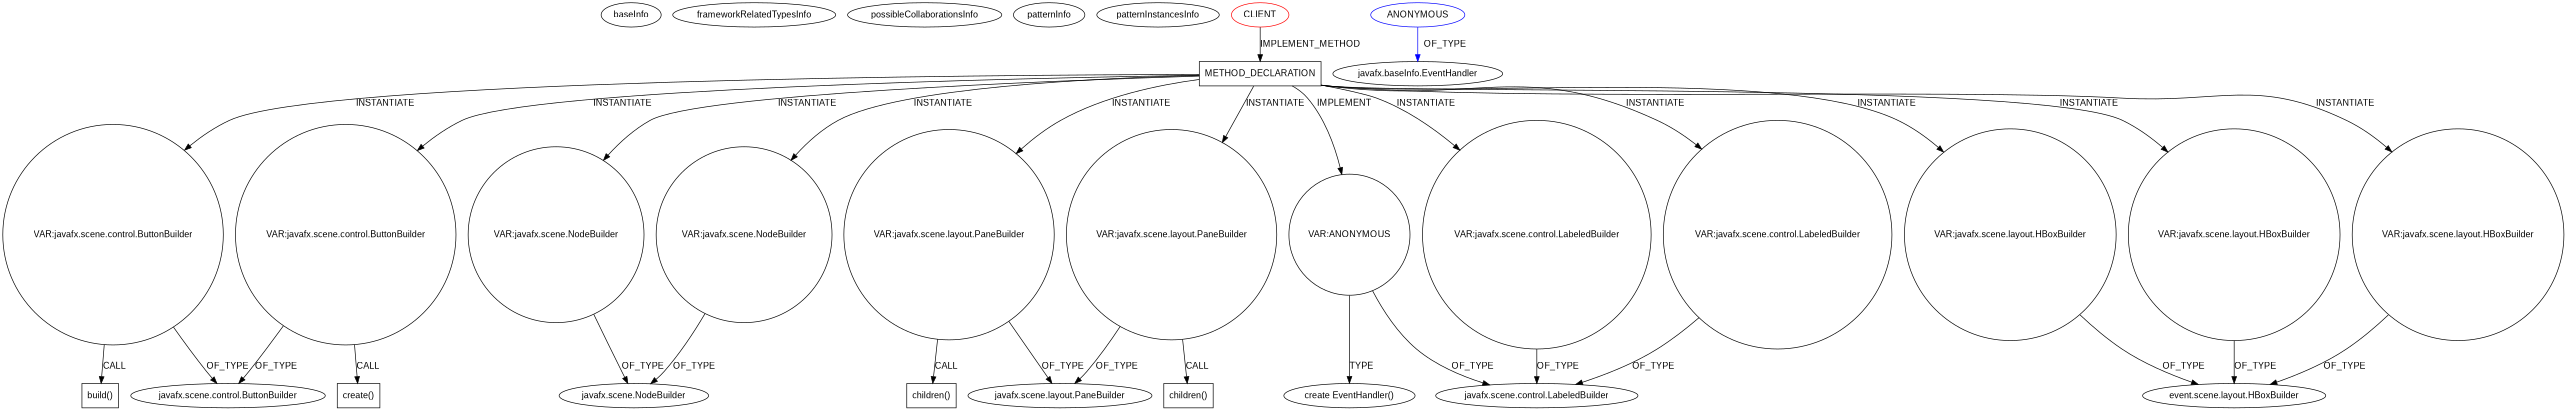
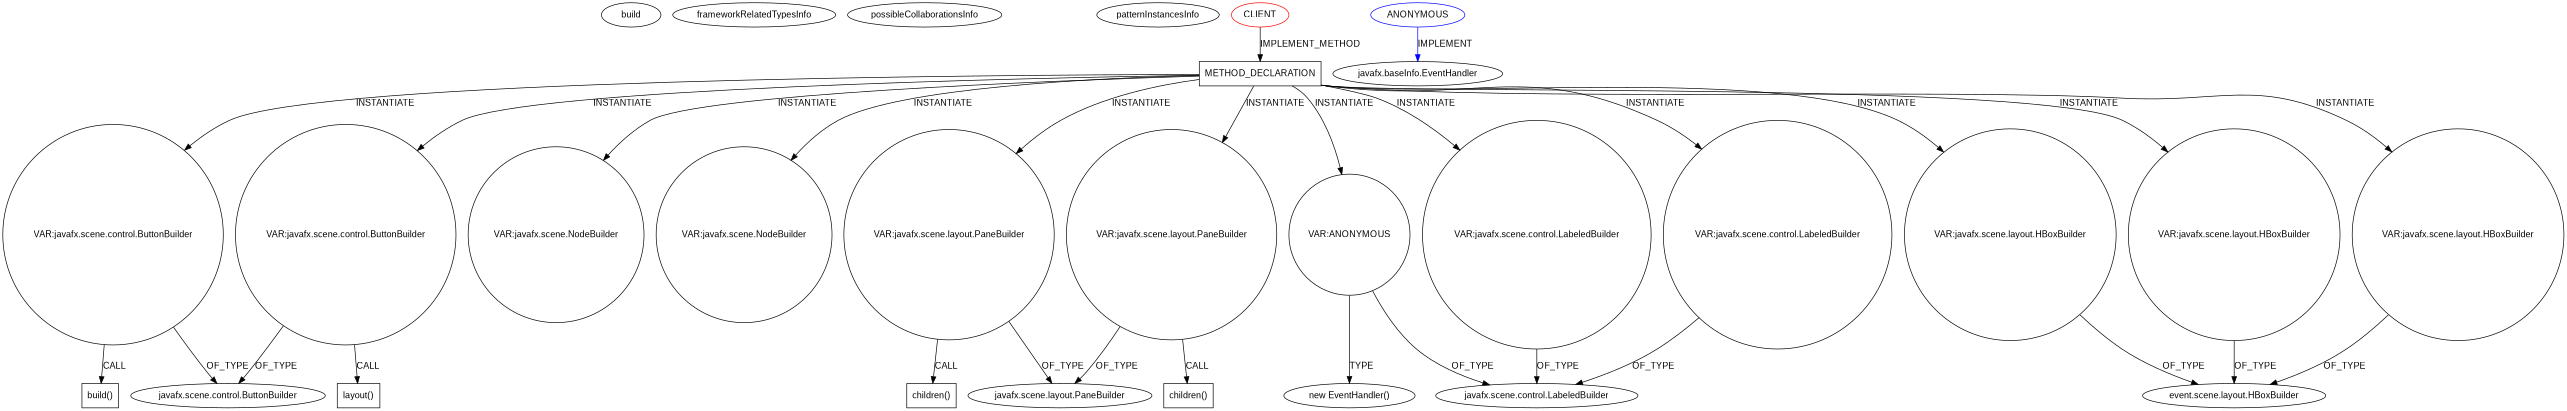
(631, 15) -> (631, 15)
(1049, 15) -> none
(1445, 44) -> (1445, 44)
(1344, 103) -> (1344, 103)
(359, 396) -> (359, 396)
(634, 396) -> none
(1349, 396) -> (1349, 396)
